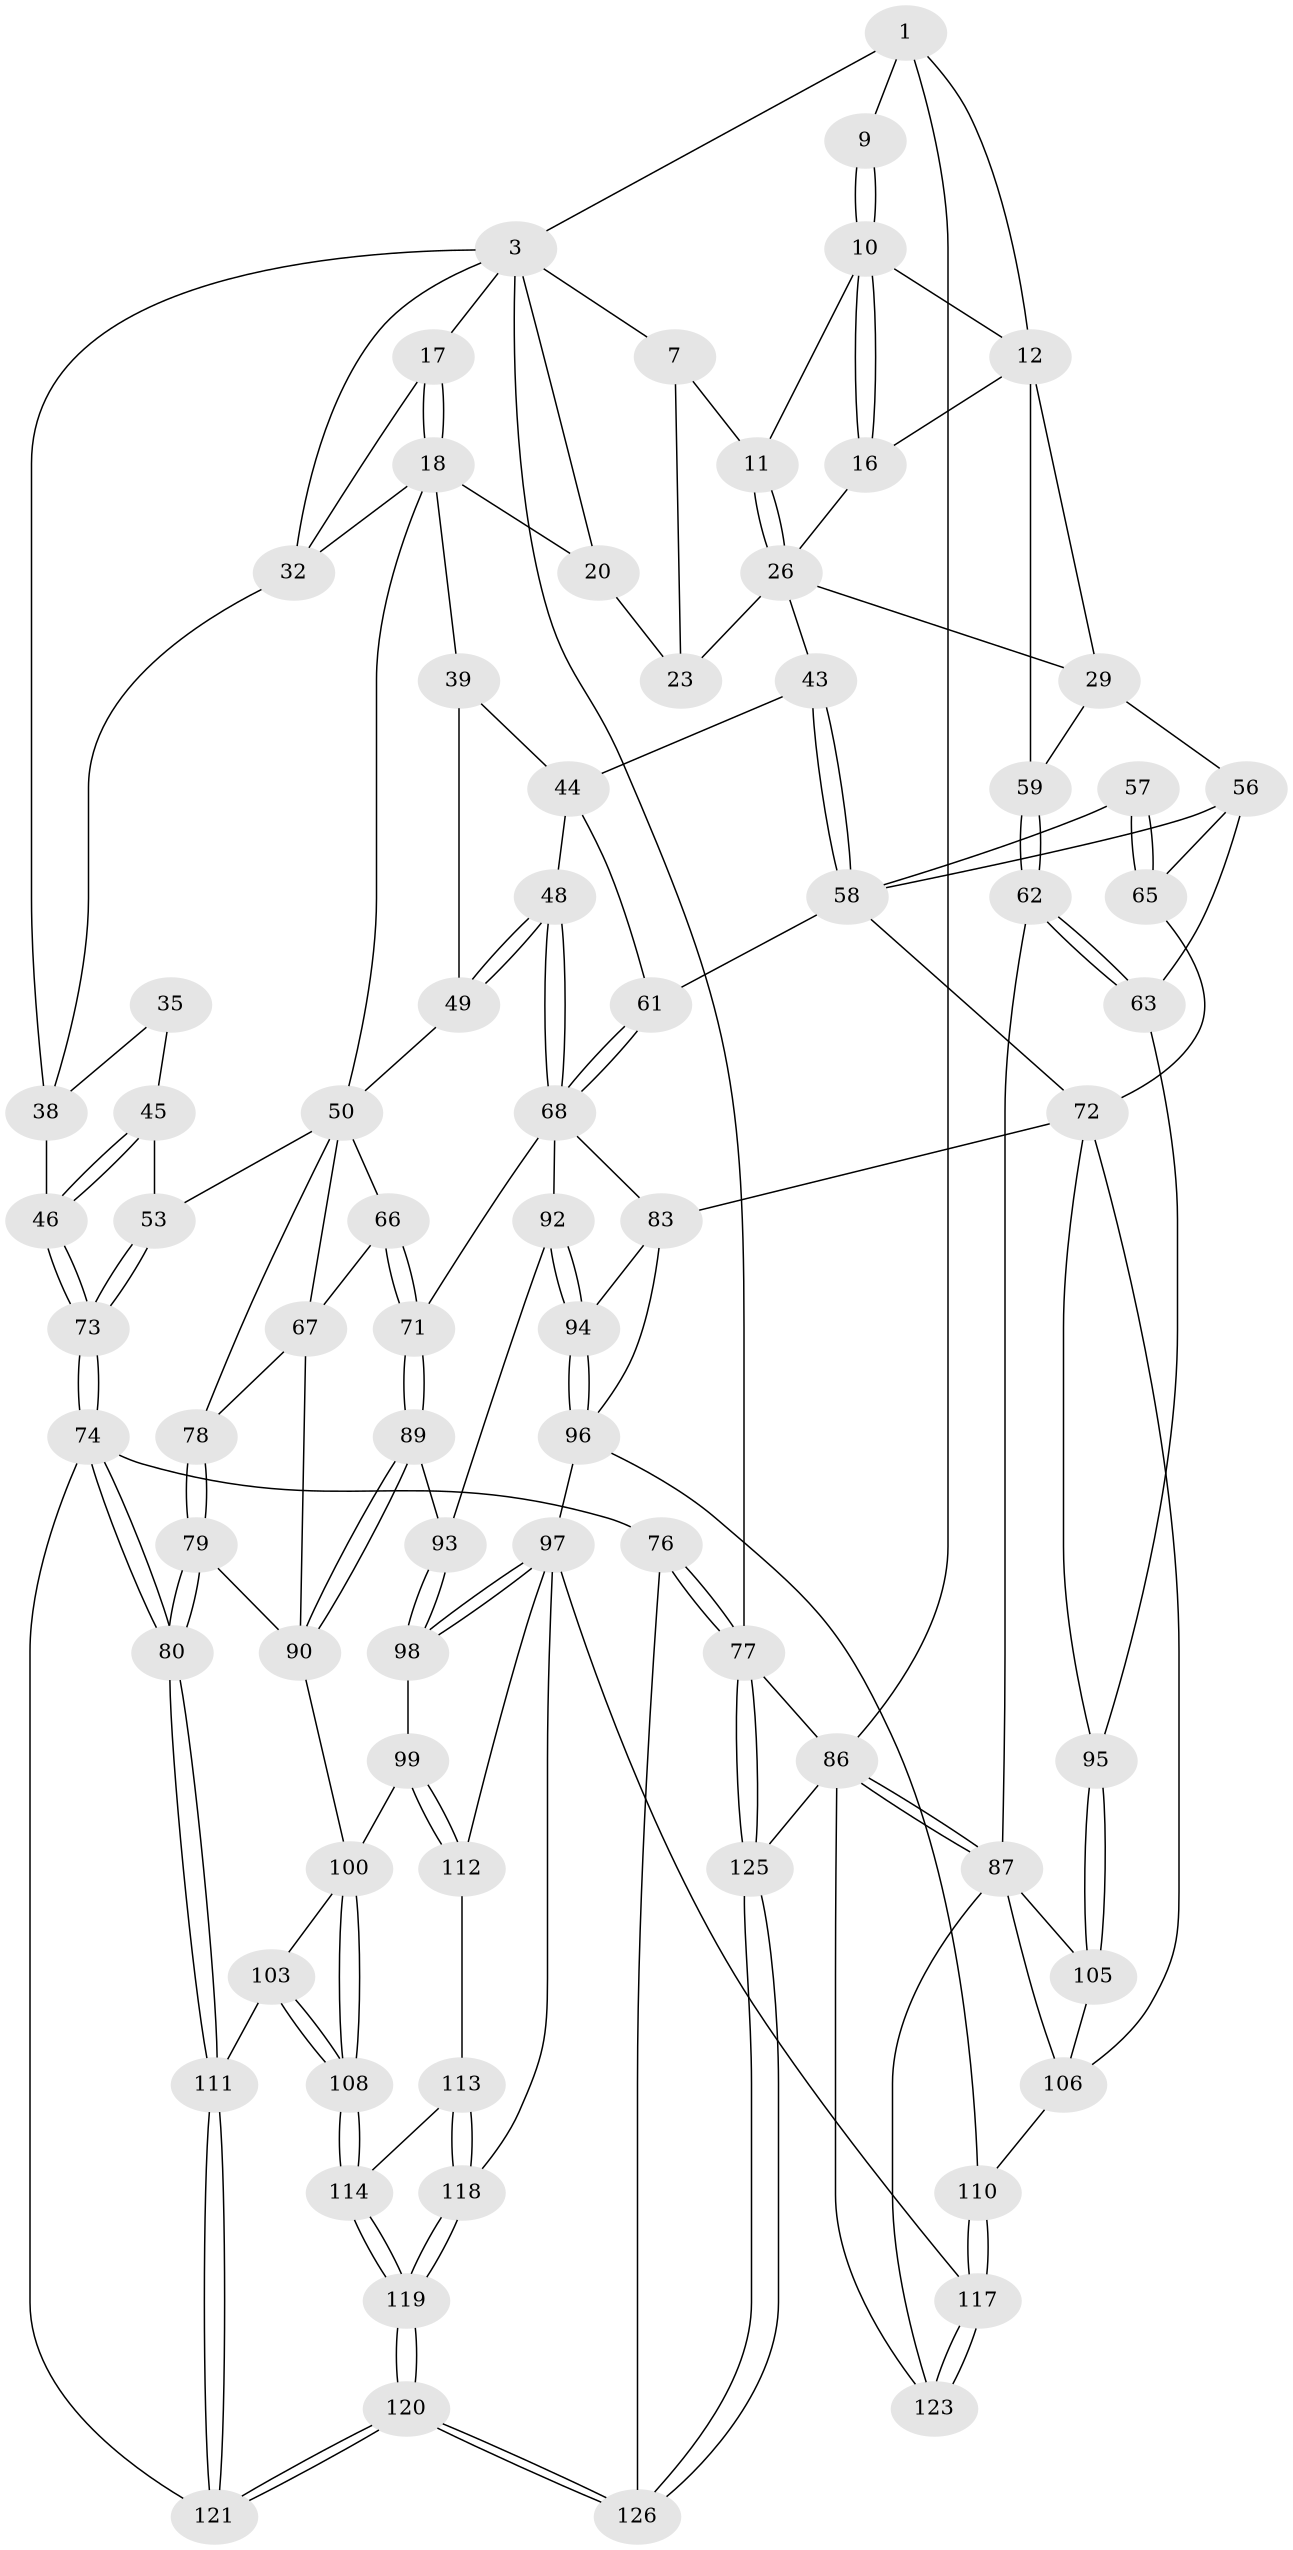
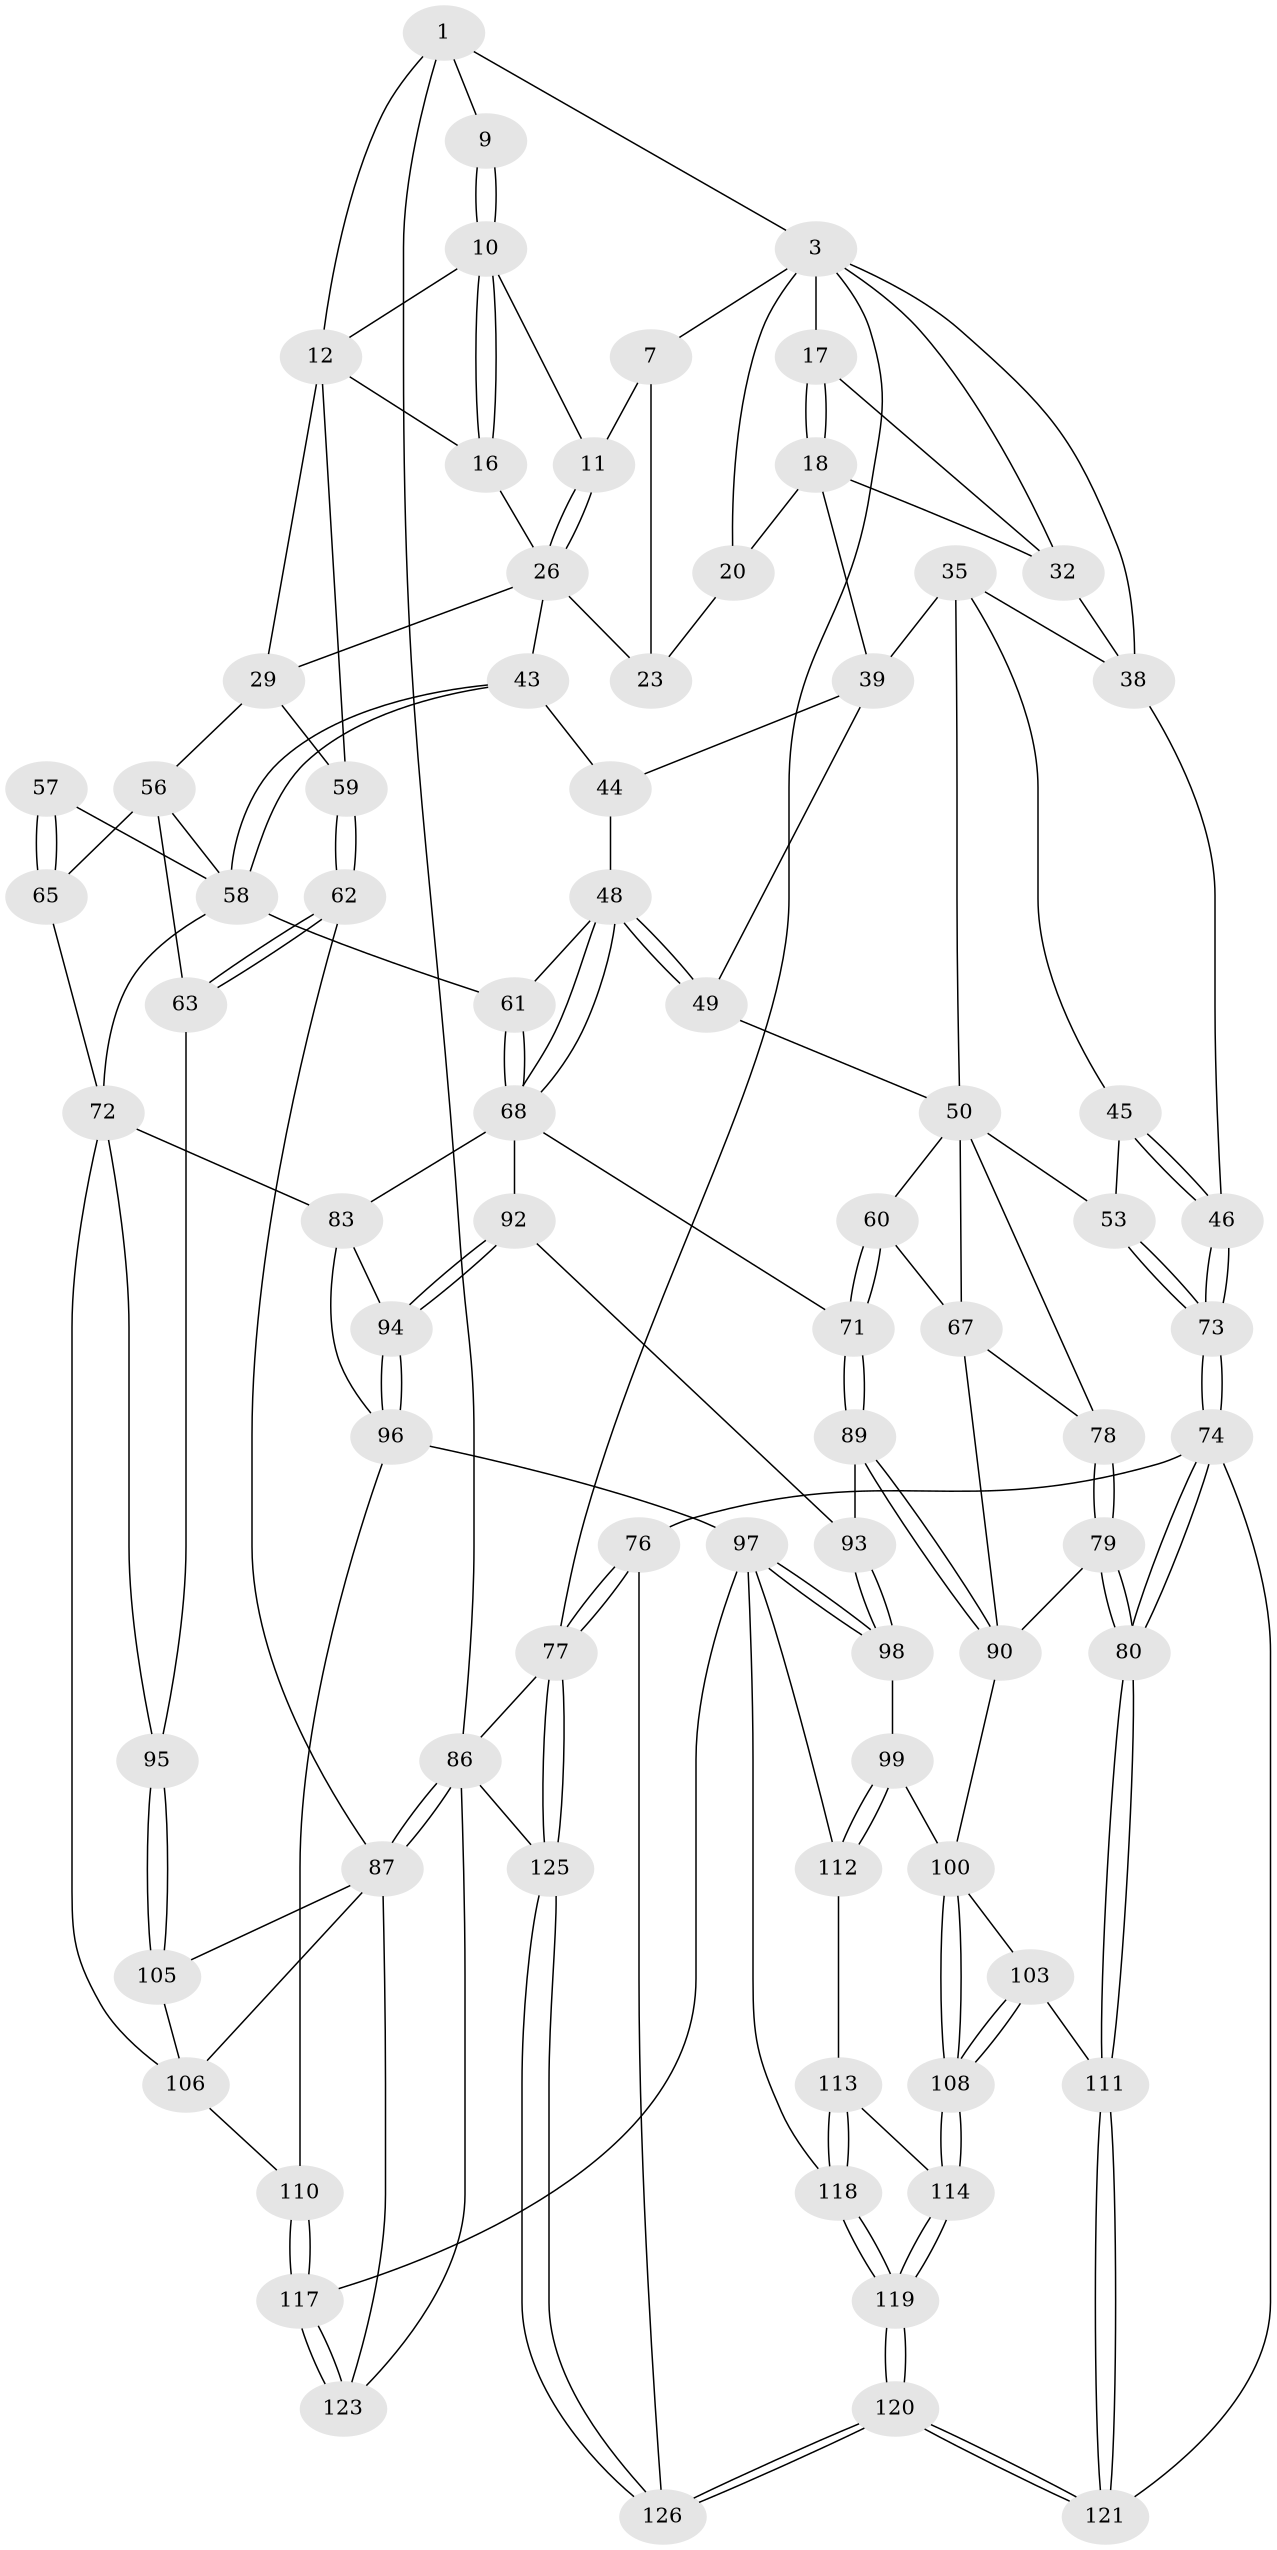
none -> (914, 627)
(376, 787) -> (957, 843)
(618, 895) -> (562, 951)
(388, 1221) -> (878, 1221)
